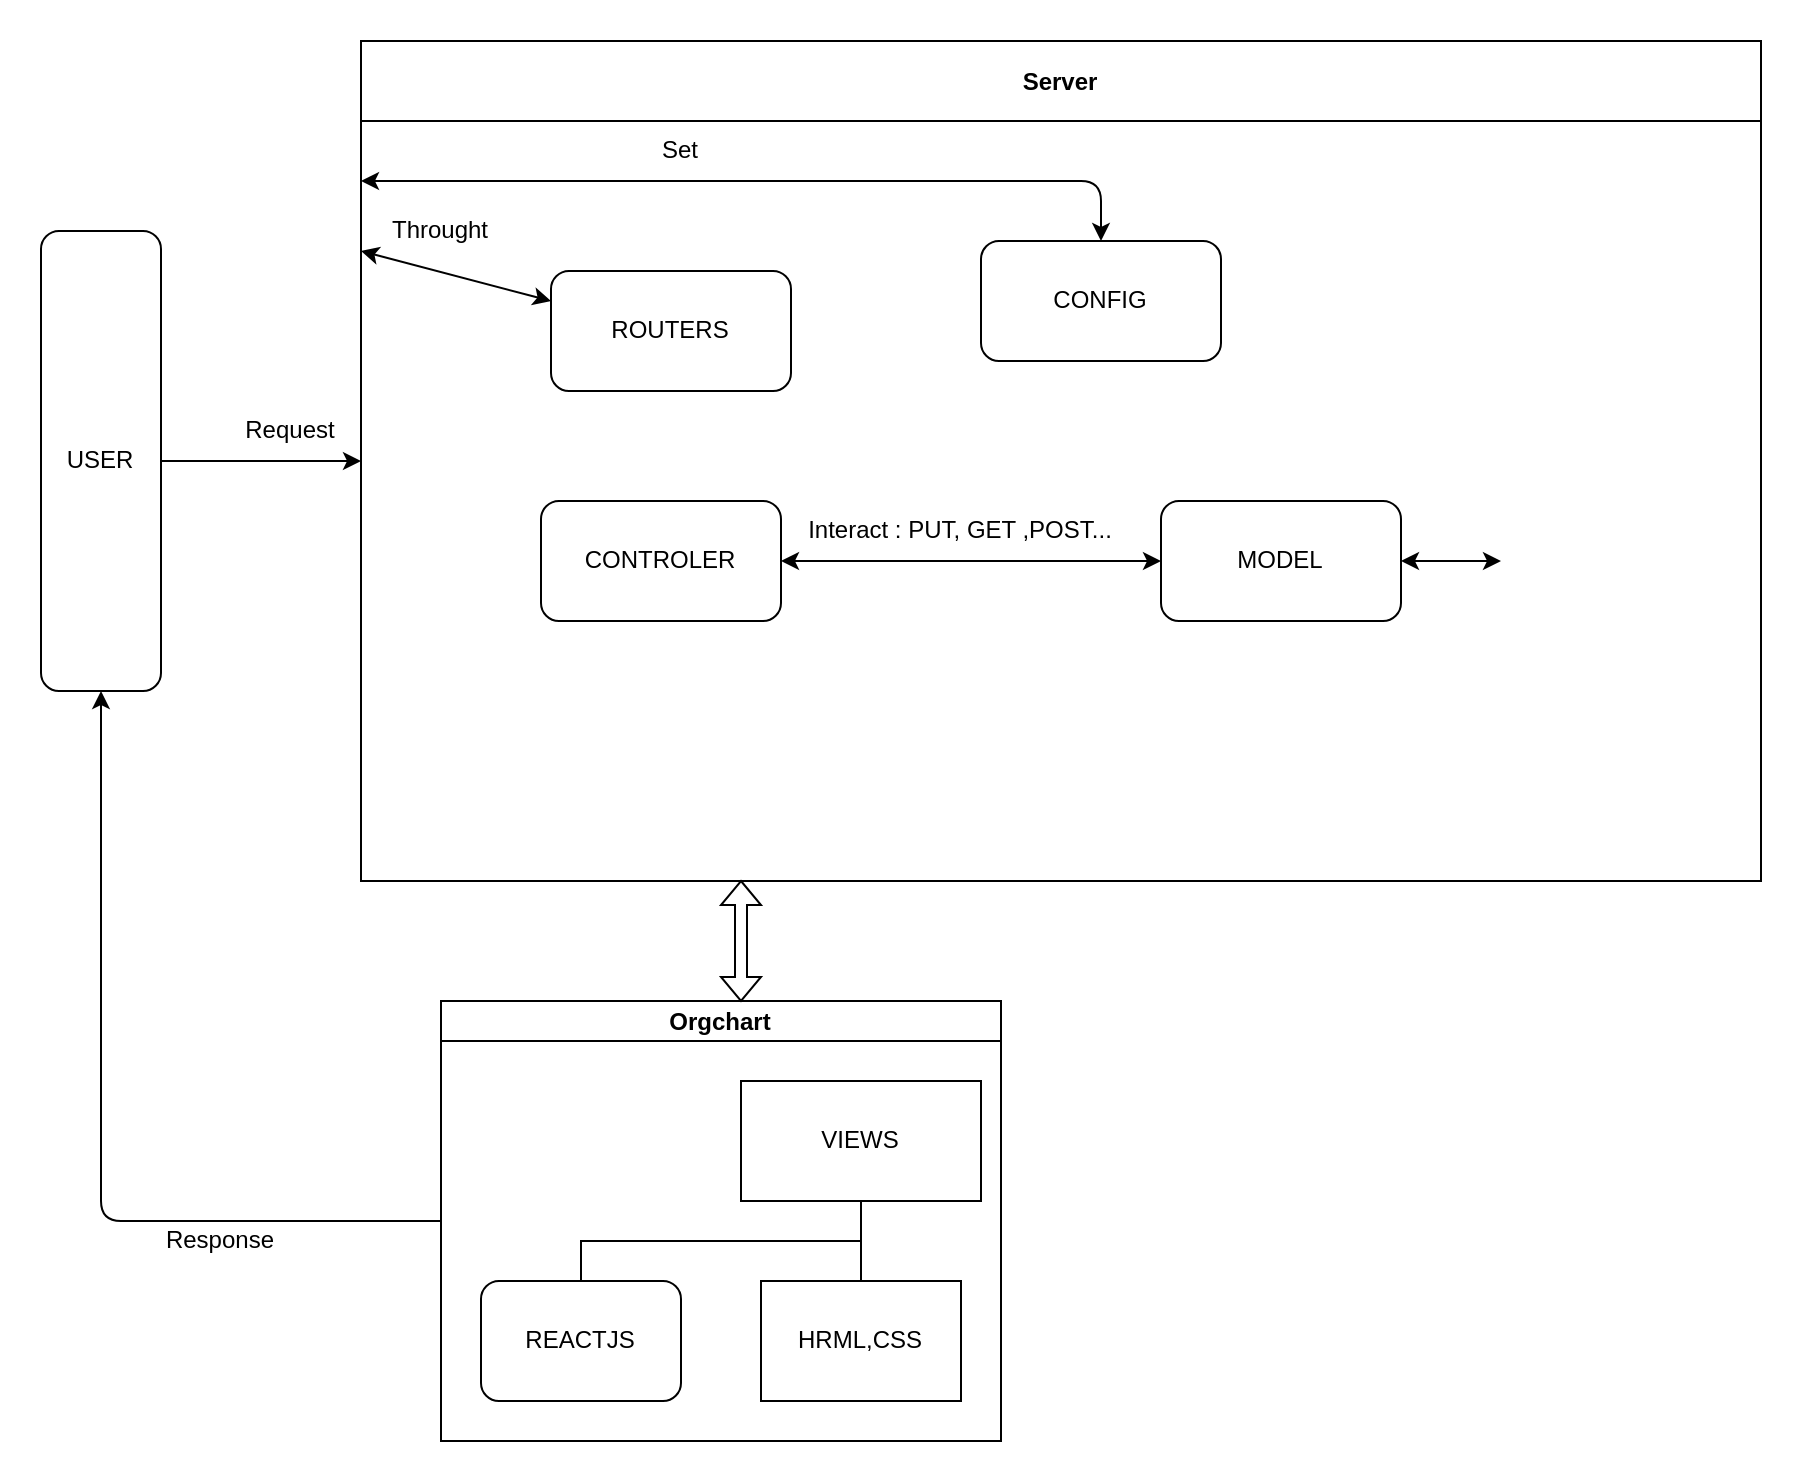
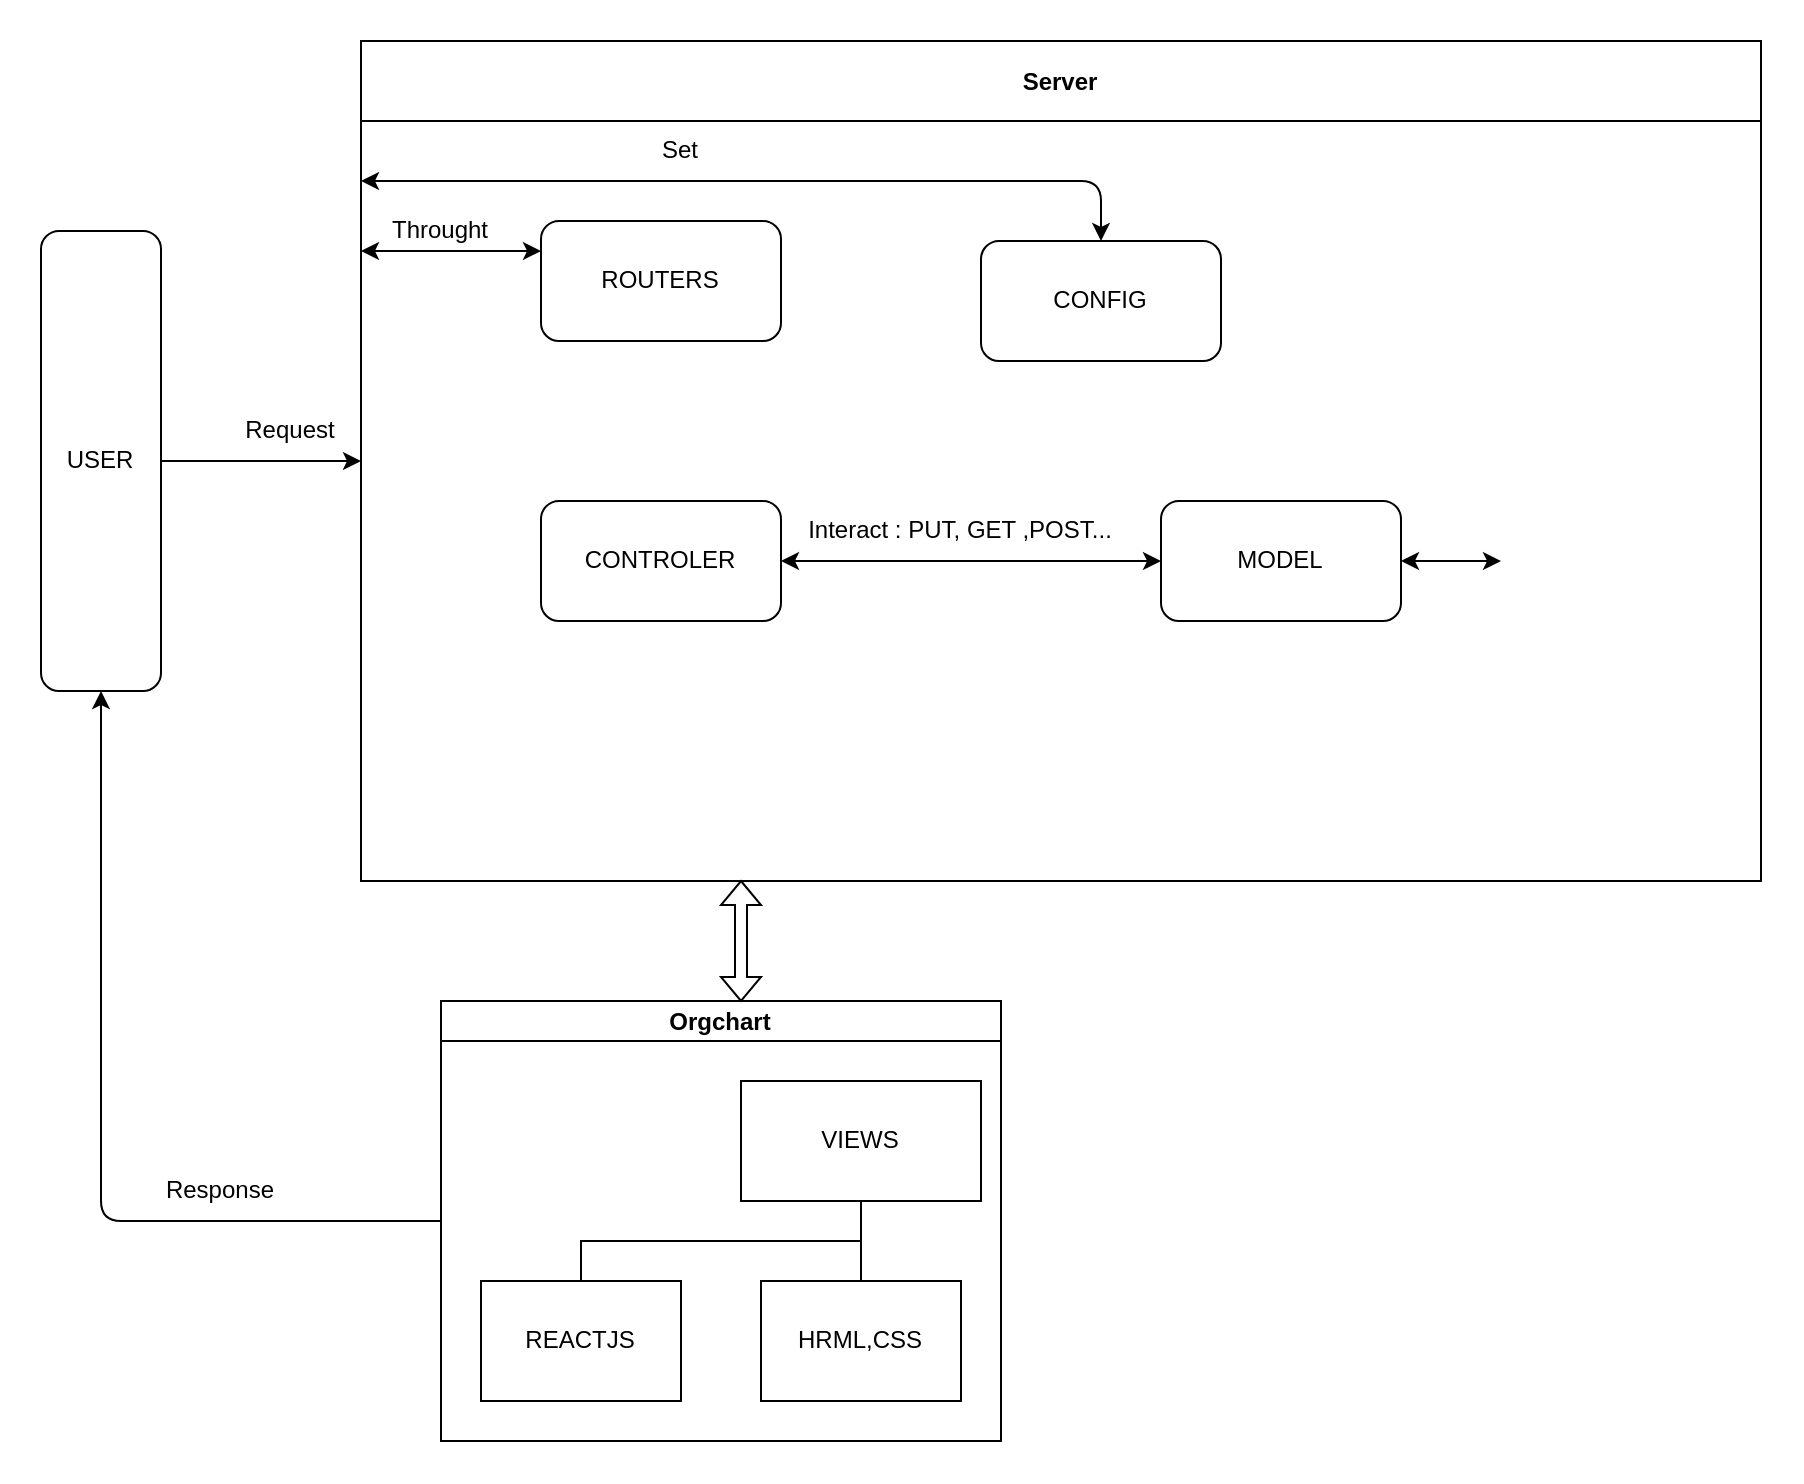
(671, 331) -> (661, 281)
(221, 1241) -> (221, 1191)
(581, 1341) -> (581, 1341)
